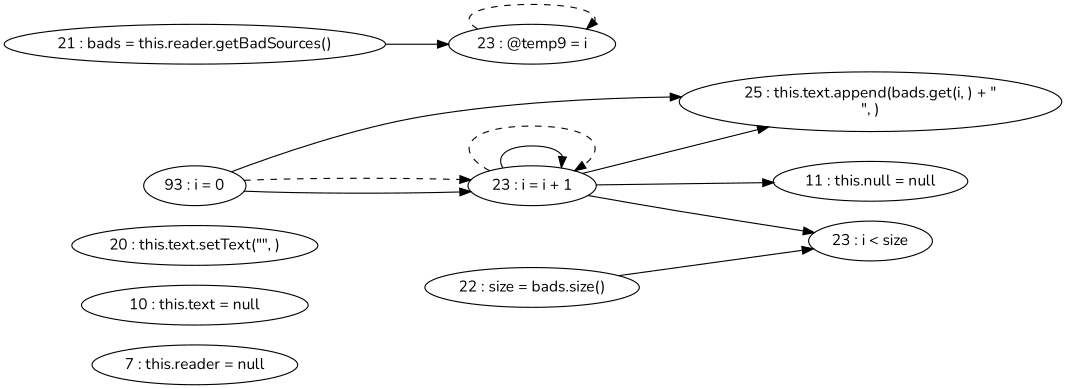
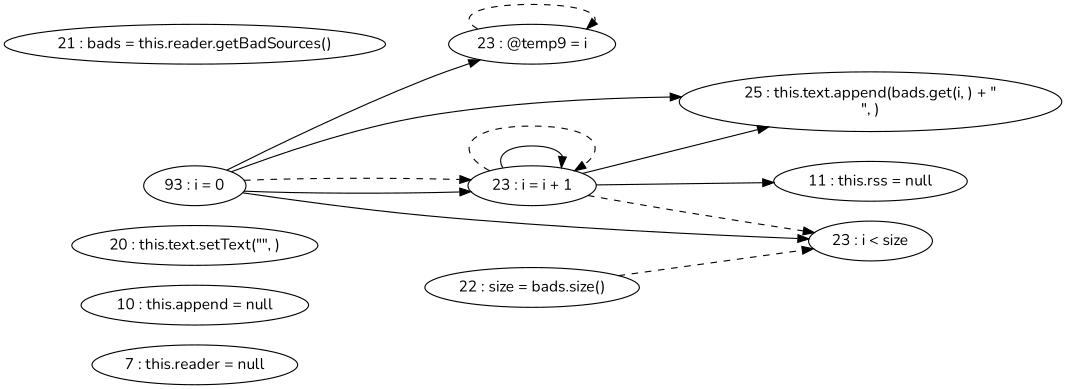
(411, 44) -> (347, 113)
(871, 181) -> (871, 181)
(695, 214) -> (695, 214)
none -> (519, 223)
(710, 263) -> (710, 263)
(195, 305) -> (195, 305)
